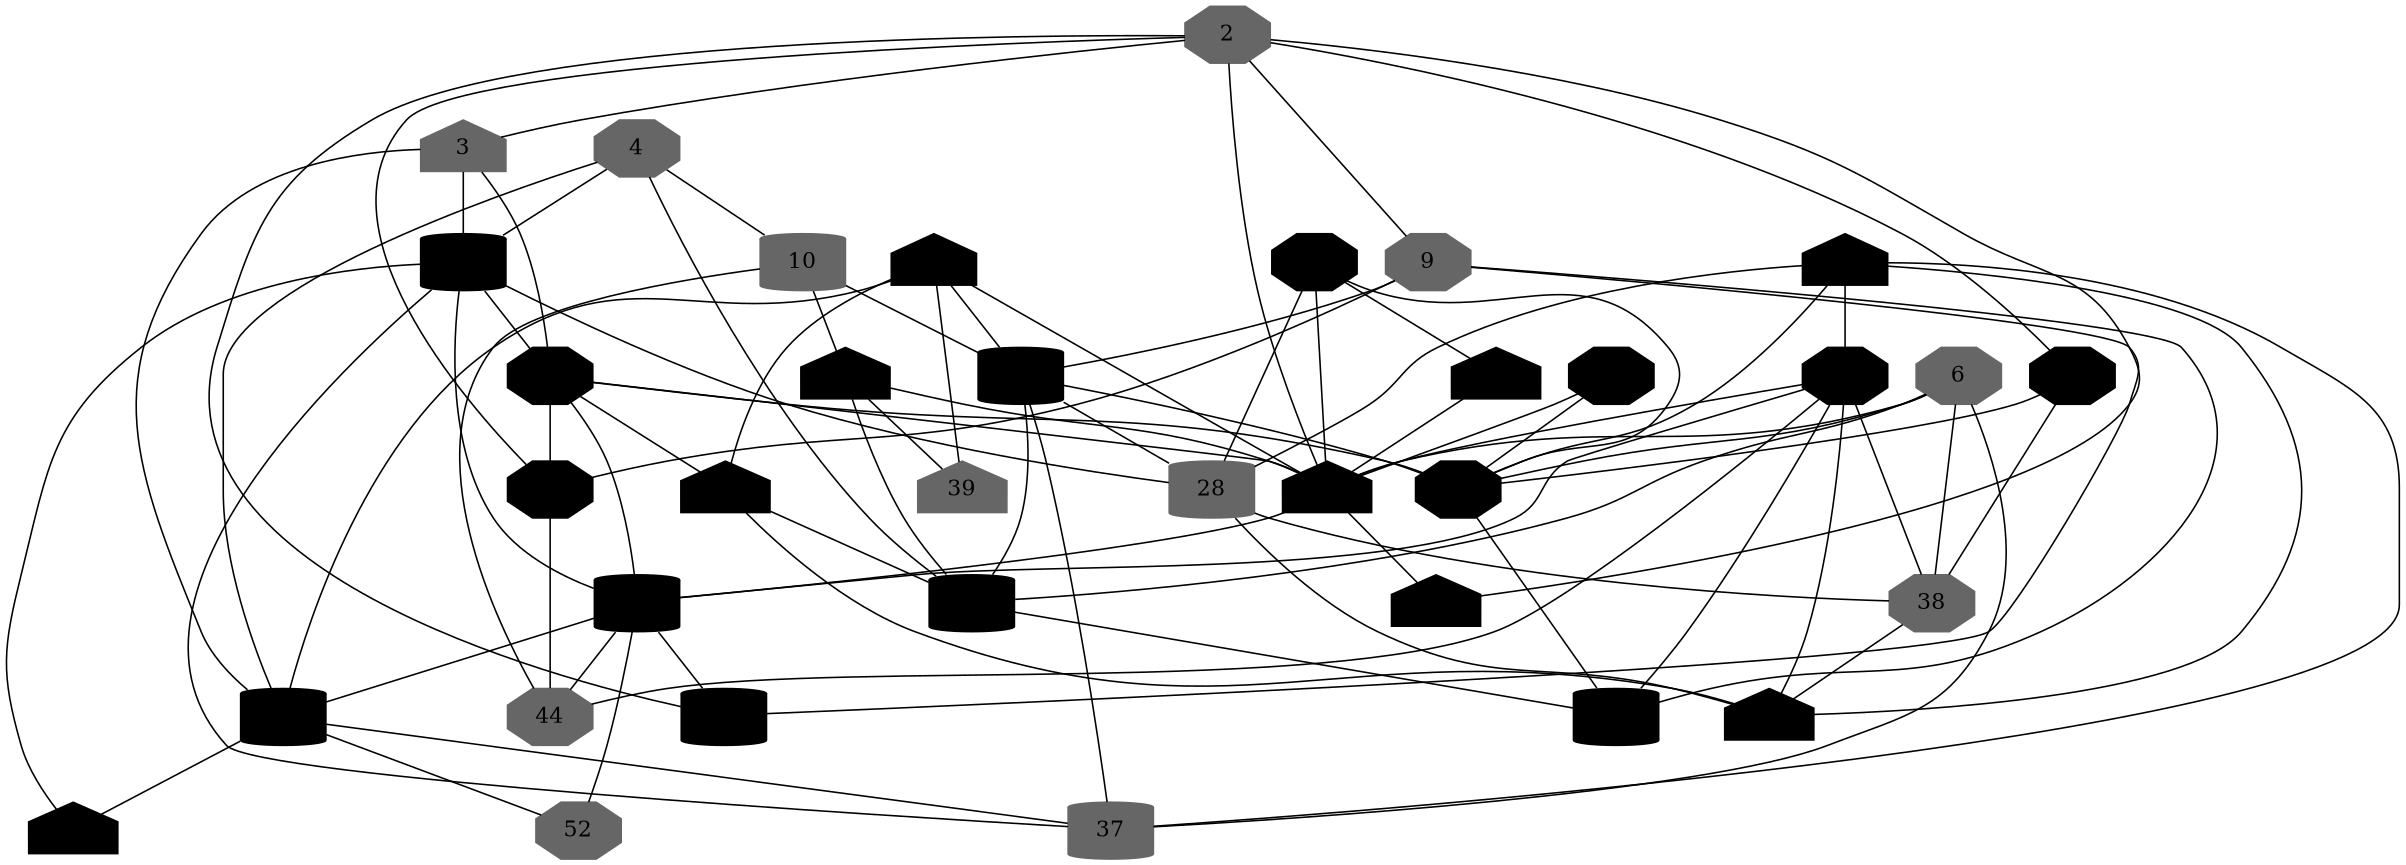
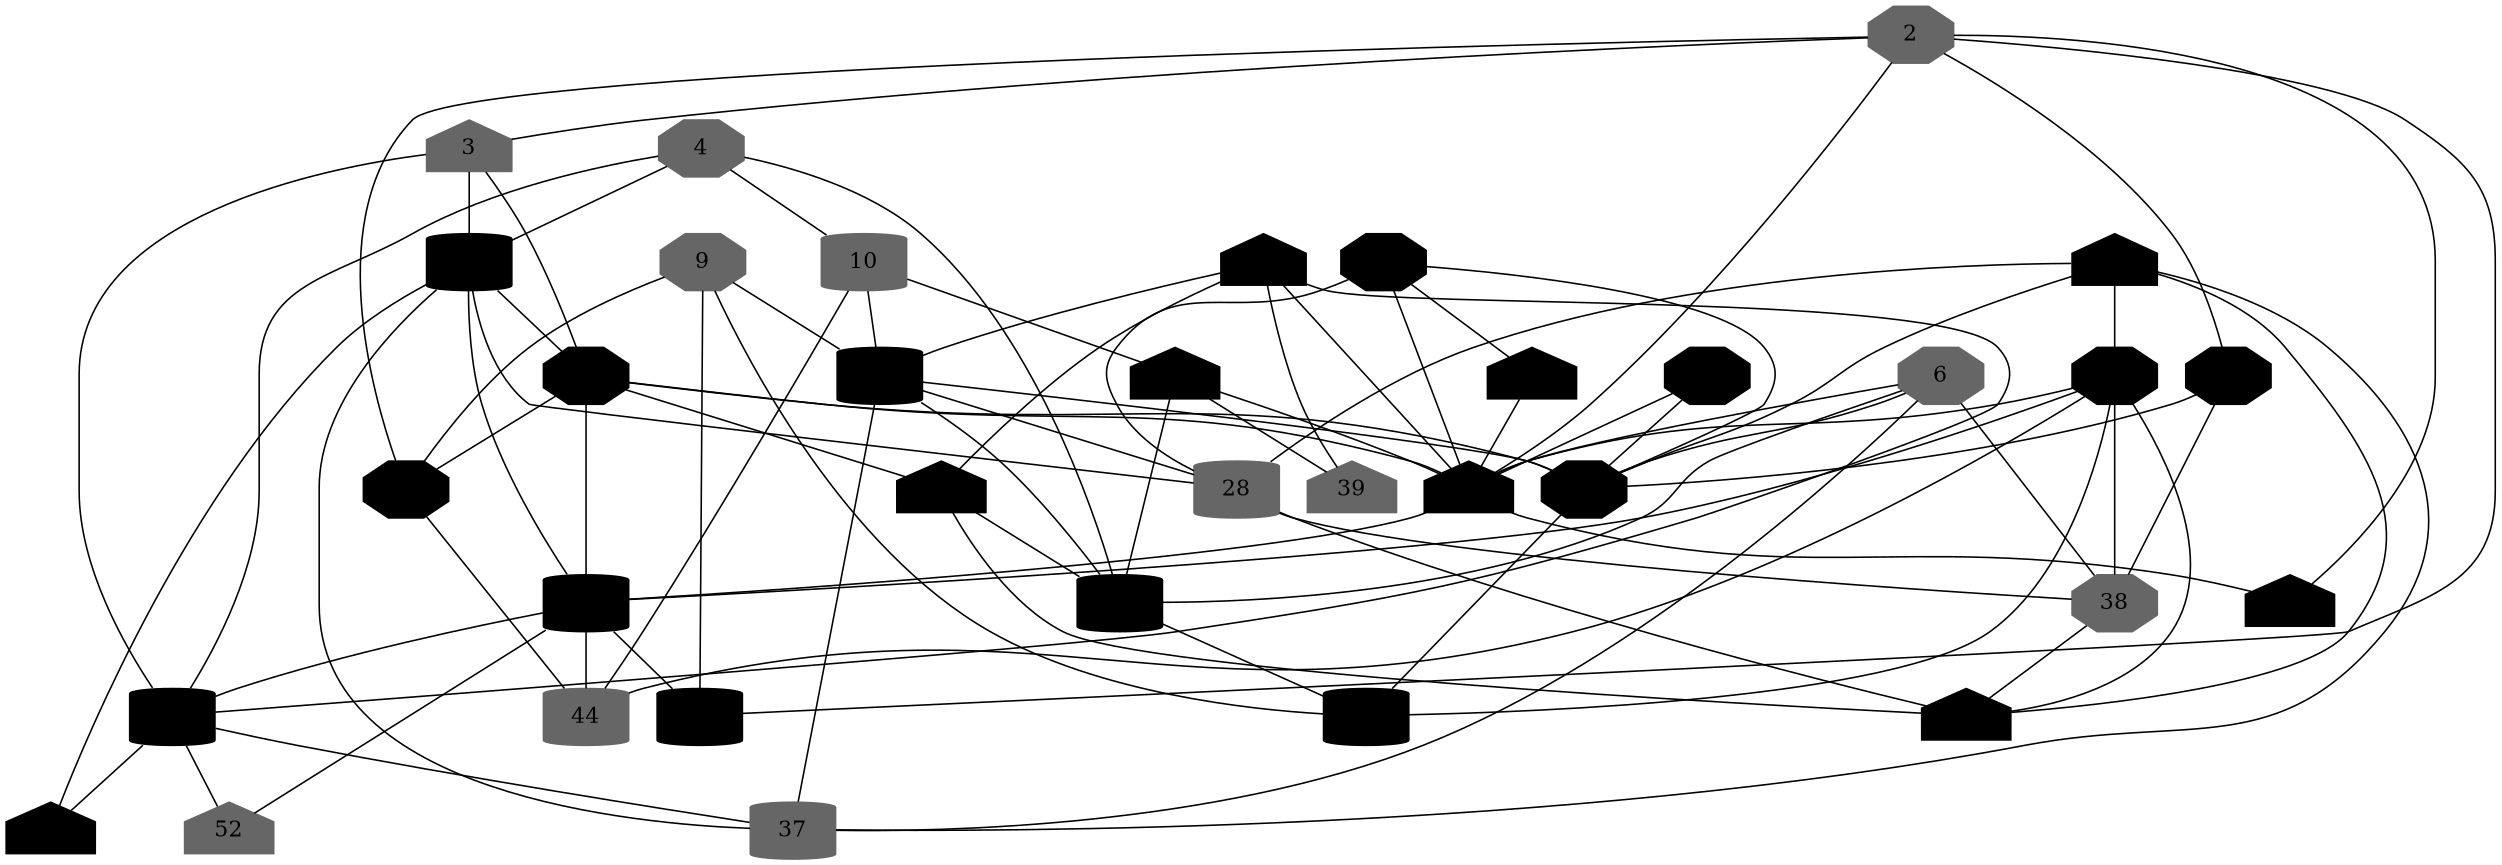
(1328, 148) -> none
(550, 717) -> (586, 717)
(579, 831) -> (229, 831)
